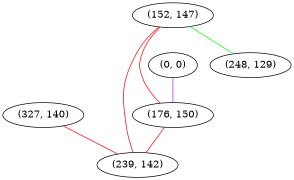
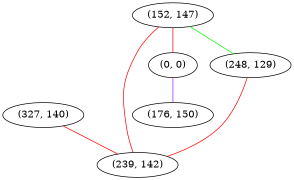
(140, 65) -> (173, 40)
(155, 140) -> (218, 128)
